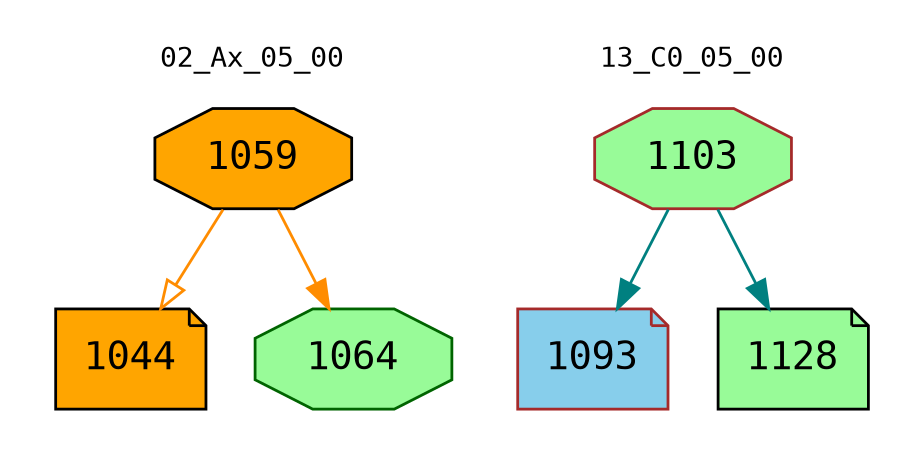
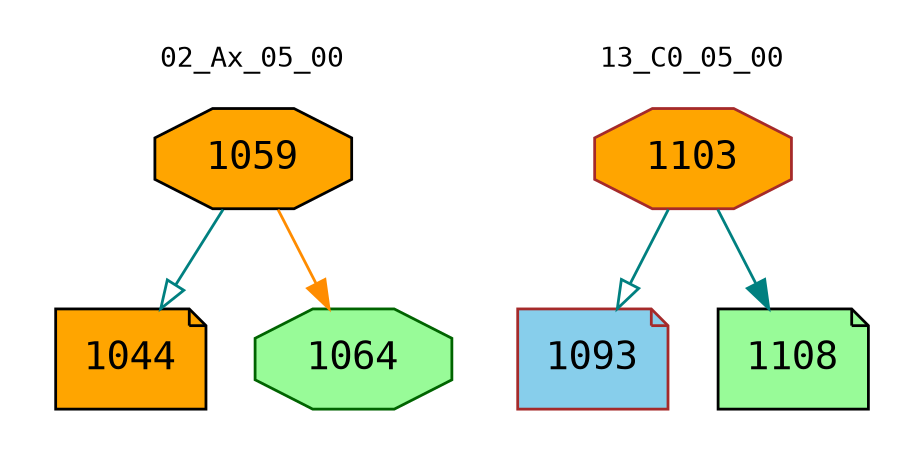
(693, 159) -> (693, 159)
(649, 246) -> (649, 246)
(199, 247) -> (199, 247)
(793, 359) -> (793, 359)
